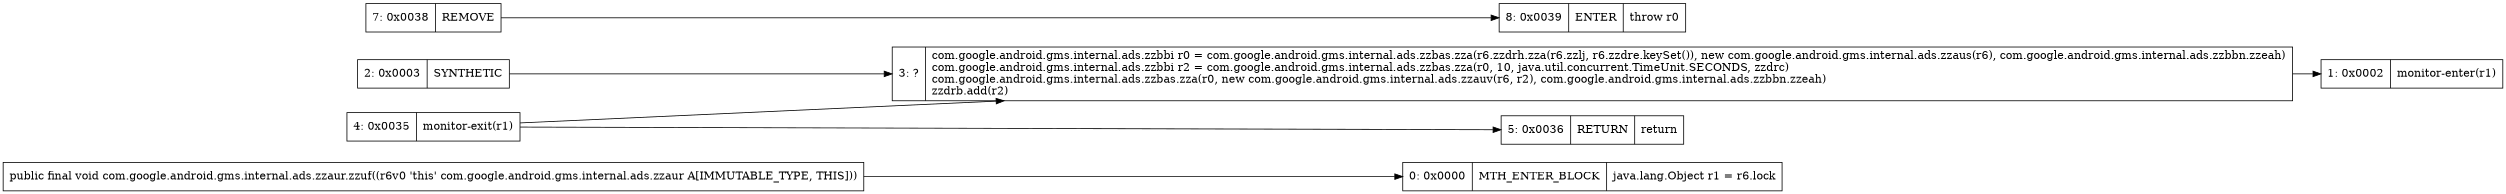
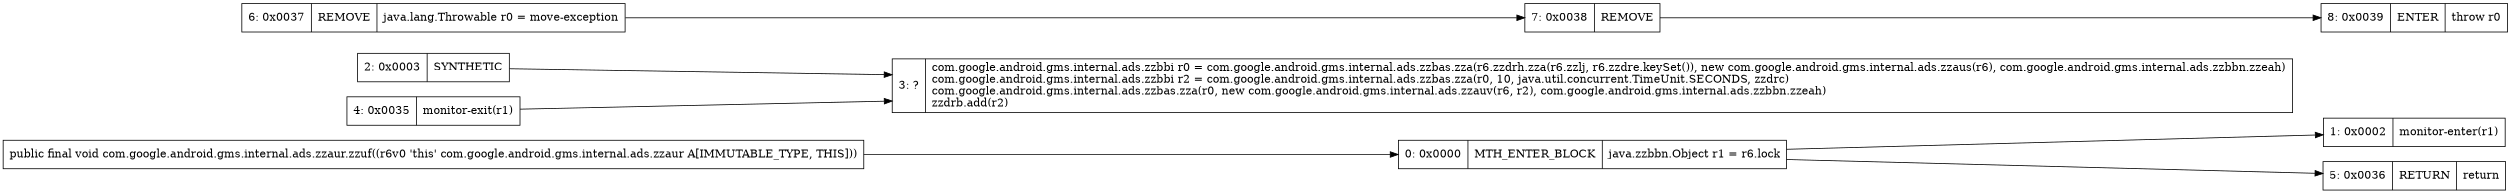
none -> (433, 18)
(2303, 74) -> (2051, 142)
(1006, 128) -> (2051, 166)
(1694, 176) -> (1694, 154)
